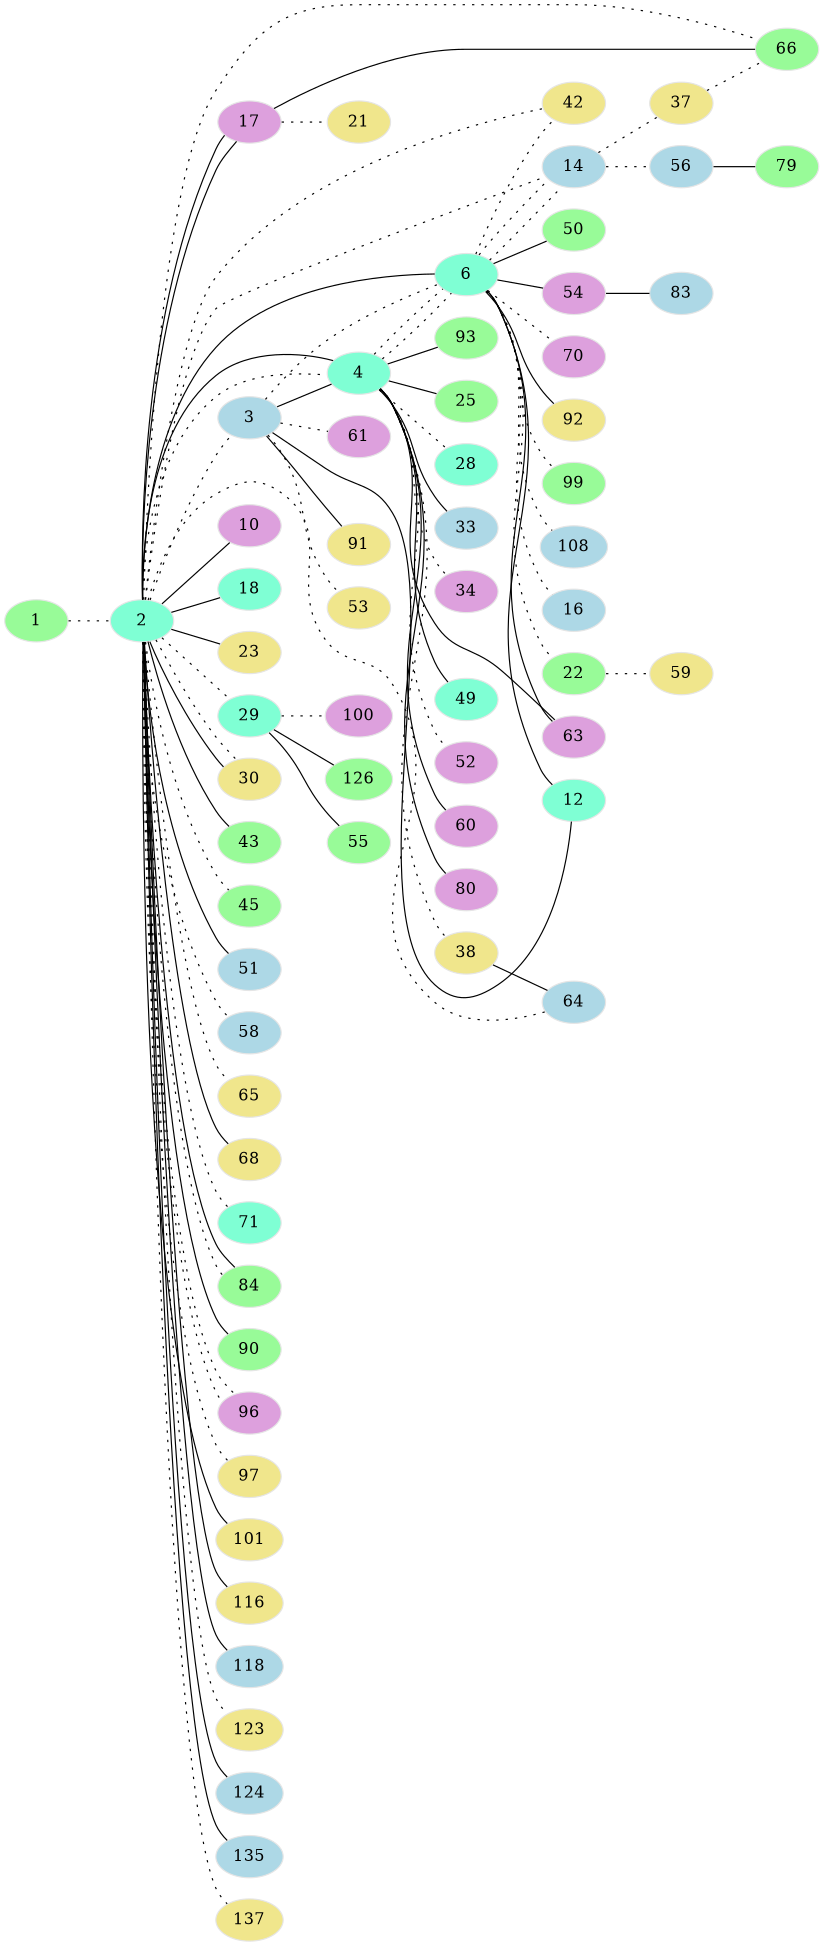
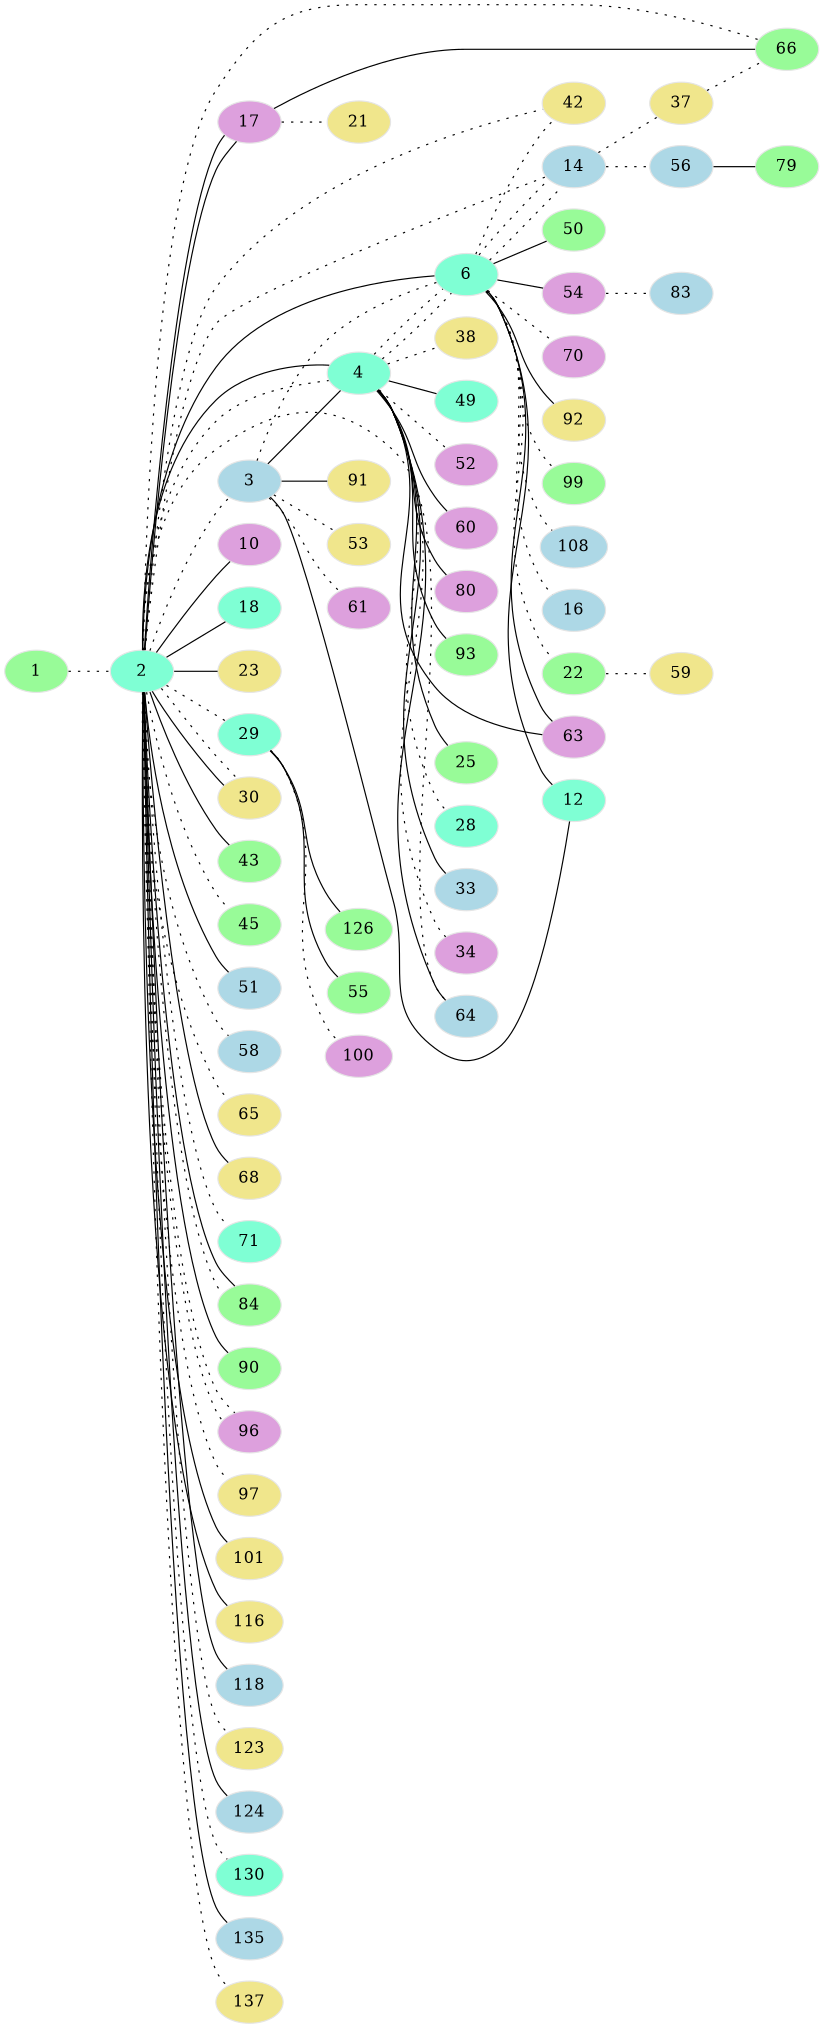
(628, 293) -> (628, 293)
(520, 978) -> (398, 820)
none -> (250, 1875)
